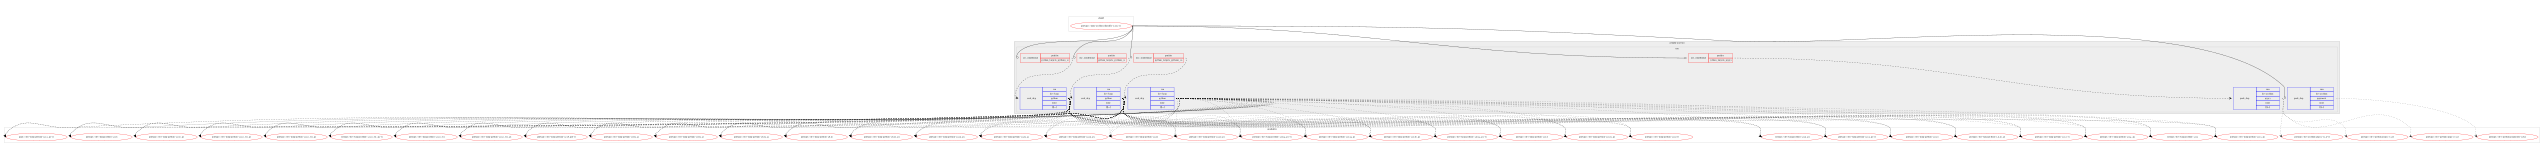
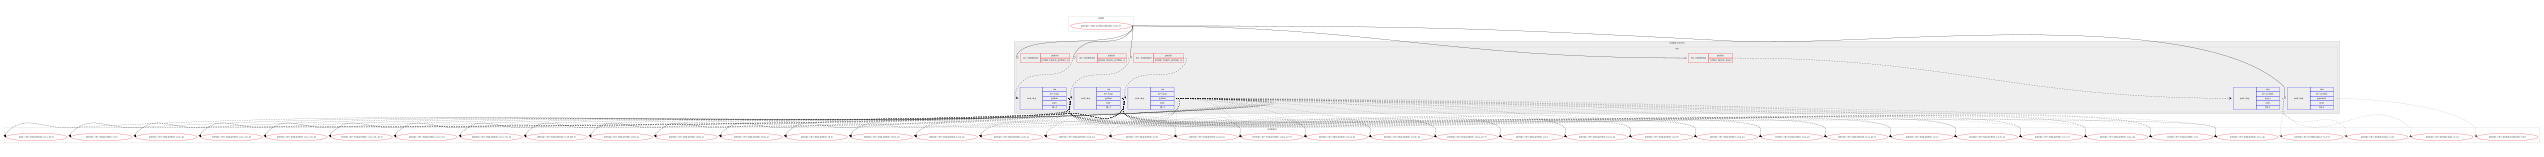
none -> (1727, 137)
